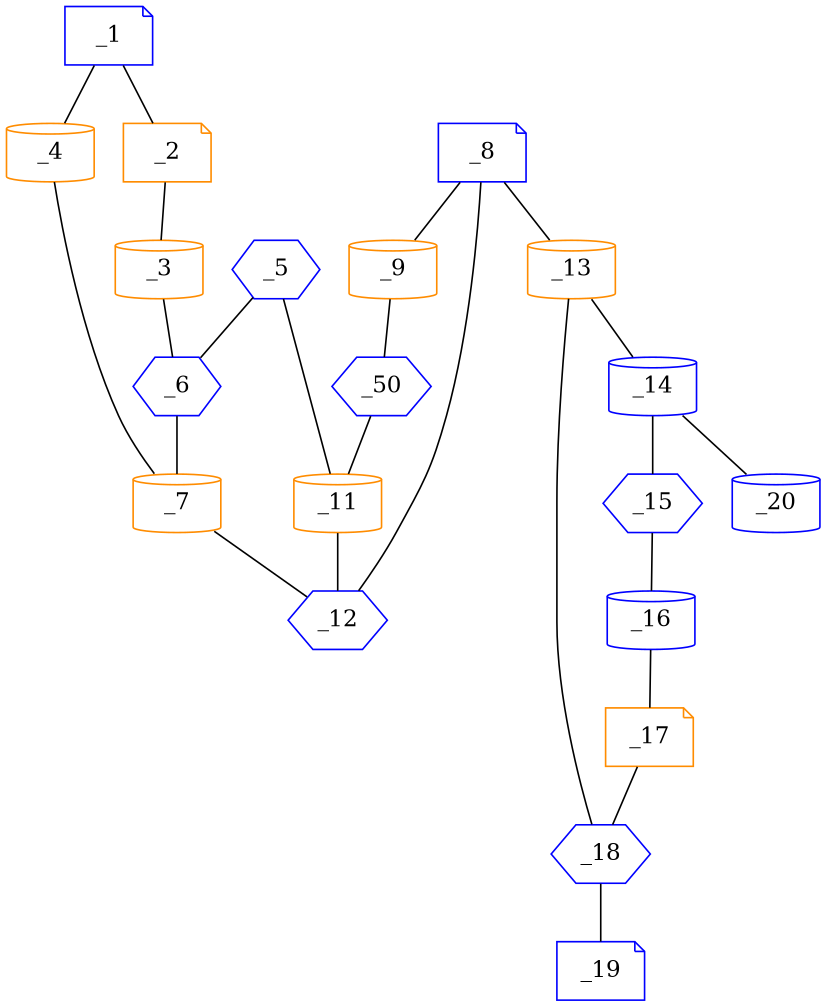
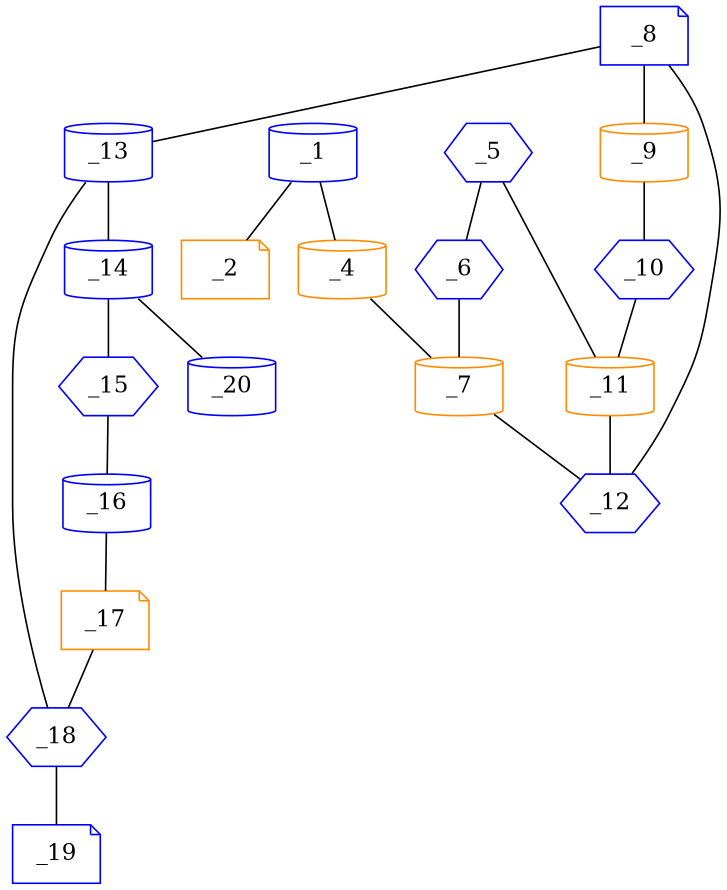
(109, 36) -> (313, 153)
(159, 270) -> none
(572, 270) -> (108, 153)
(382, 386) -> (644, 270)
